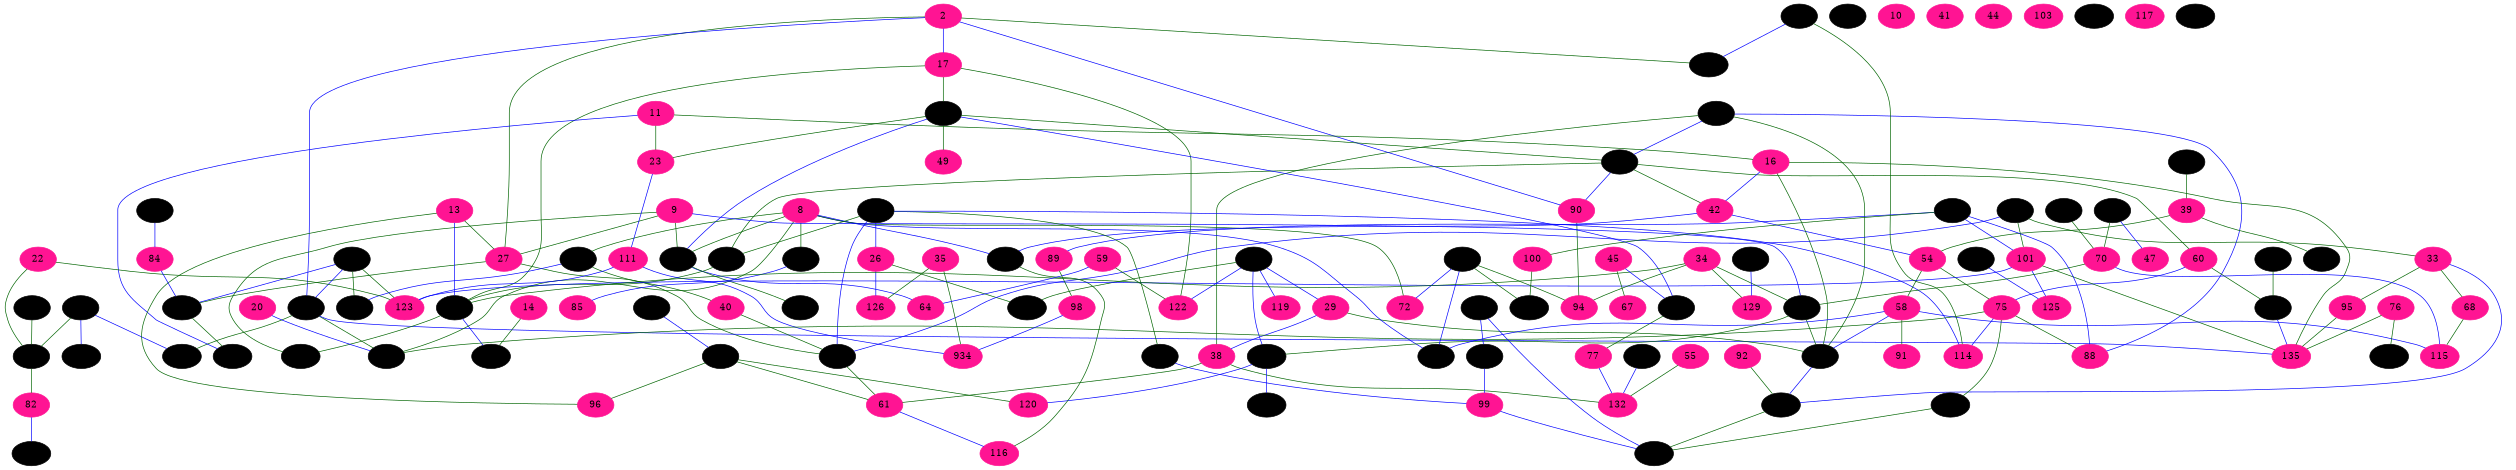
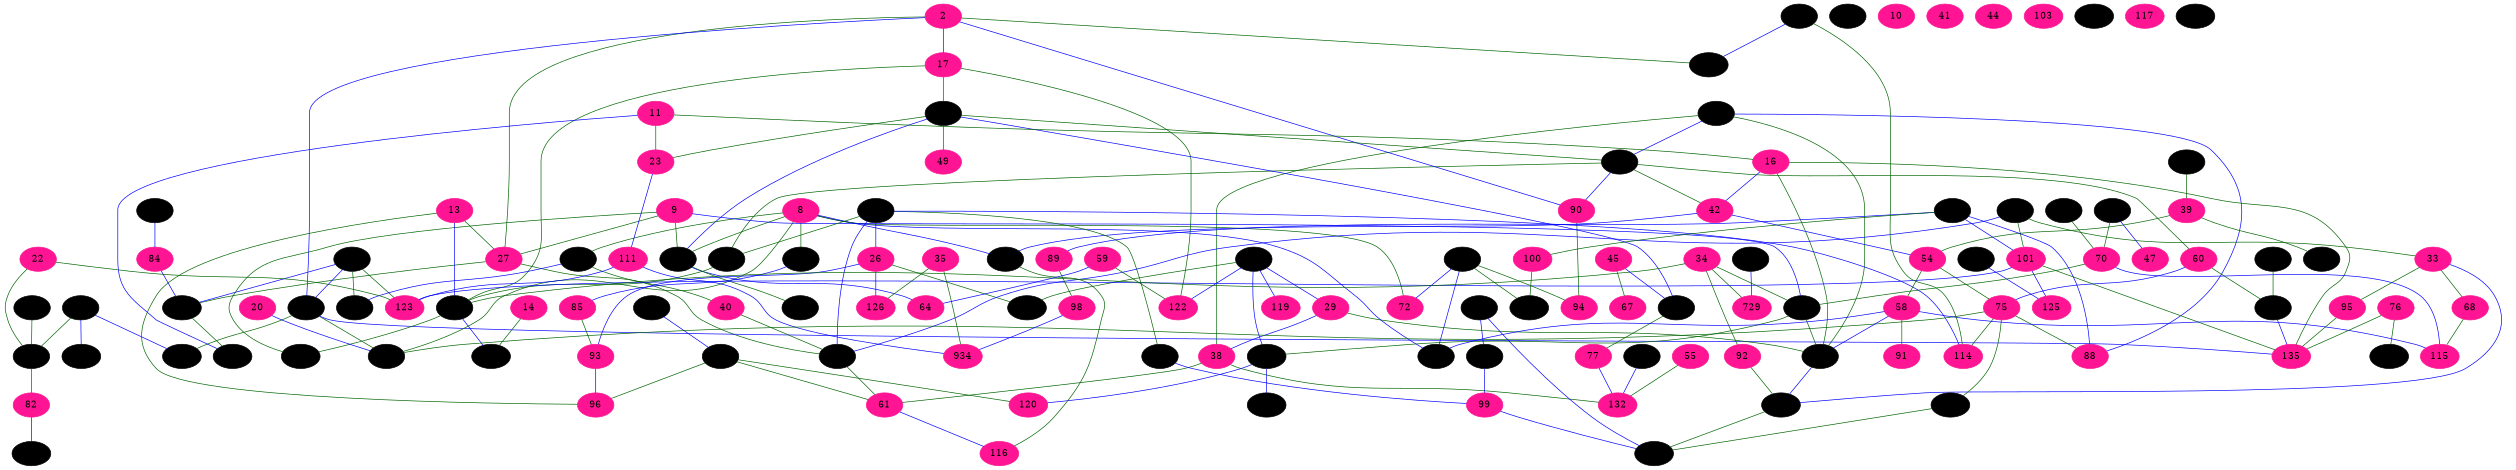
(1646, 279) -> (1721, 308)
(1752, 308) -> (1752, 308)
(1983, 332) -> (1983, 332)
none -> (596, 356)
